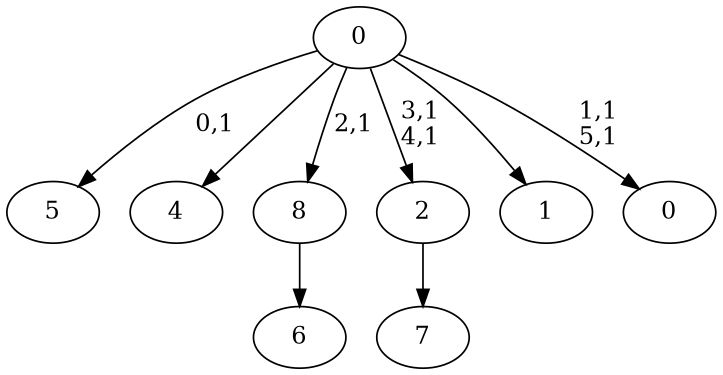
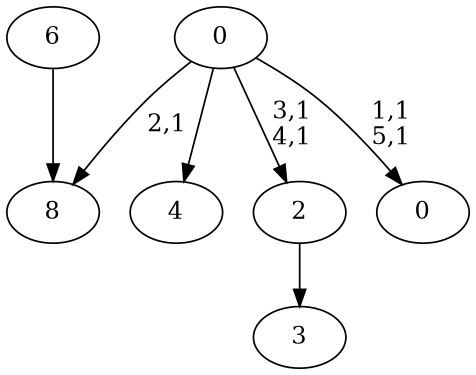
(53, 212) -> none
(546, 212) -> none
(300, 266) -> (53, 116)
(423, 337) -> (300, 337)
